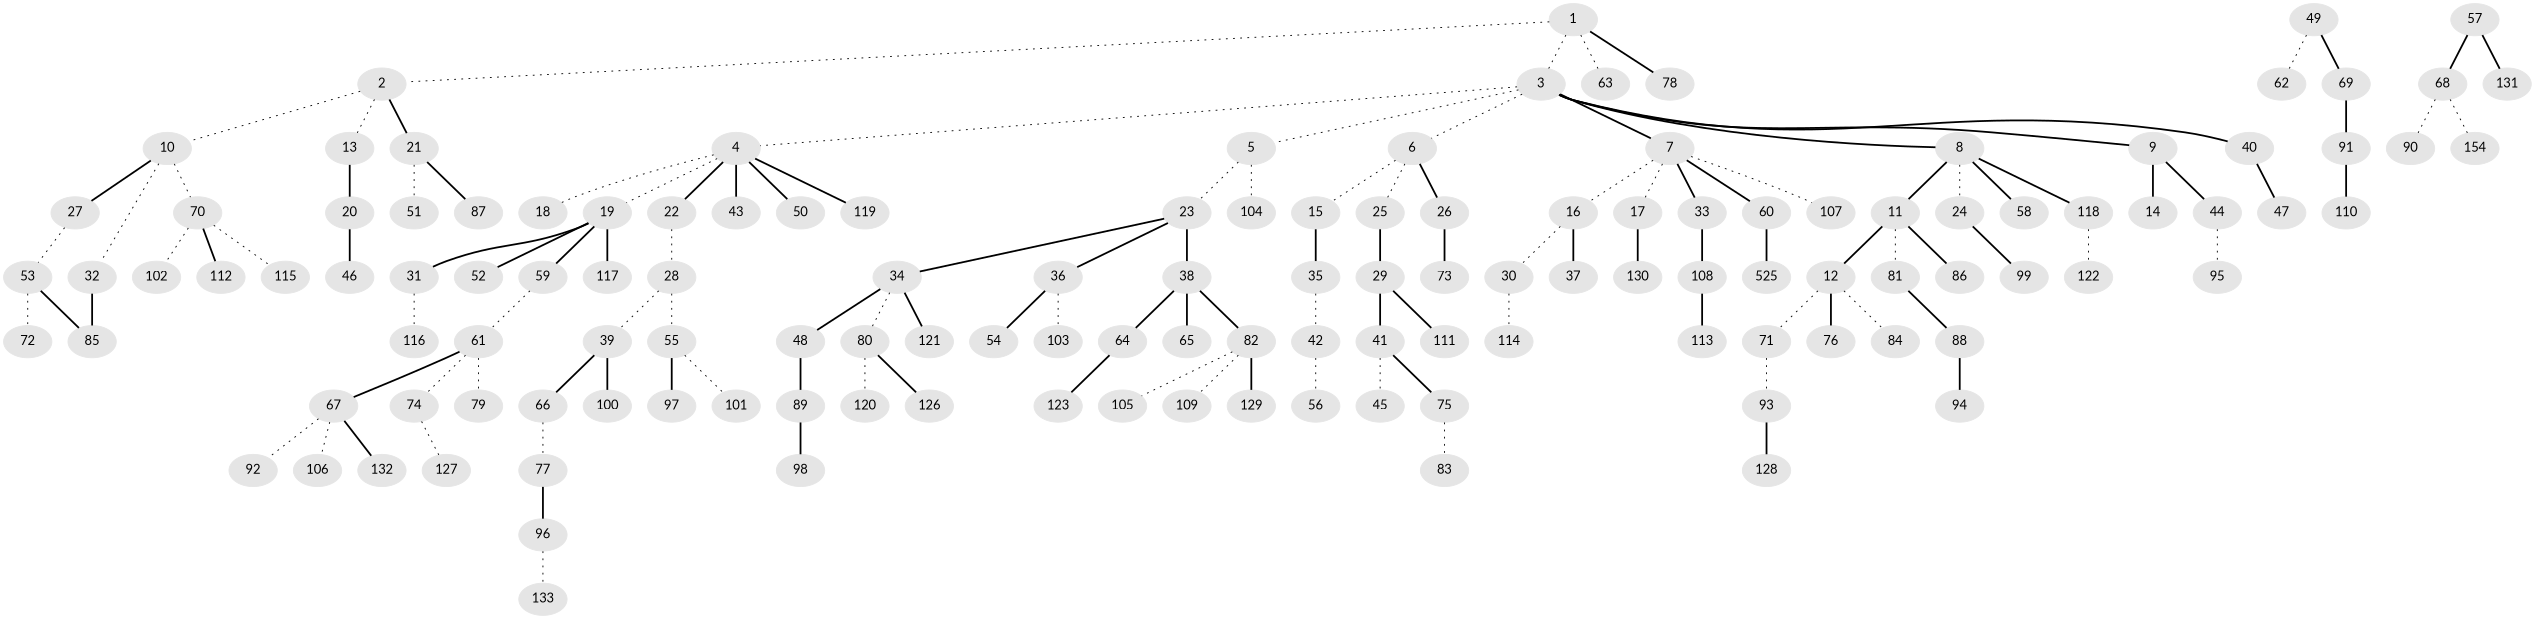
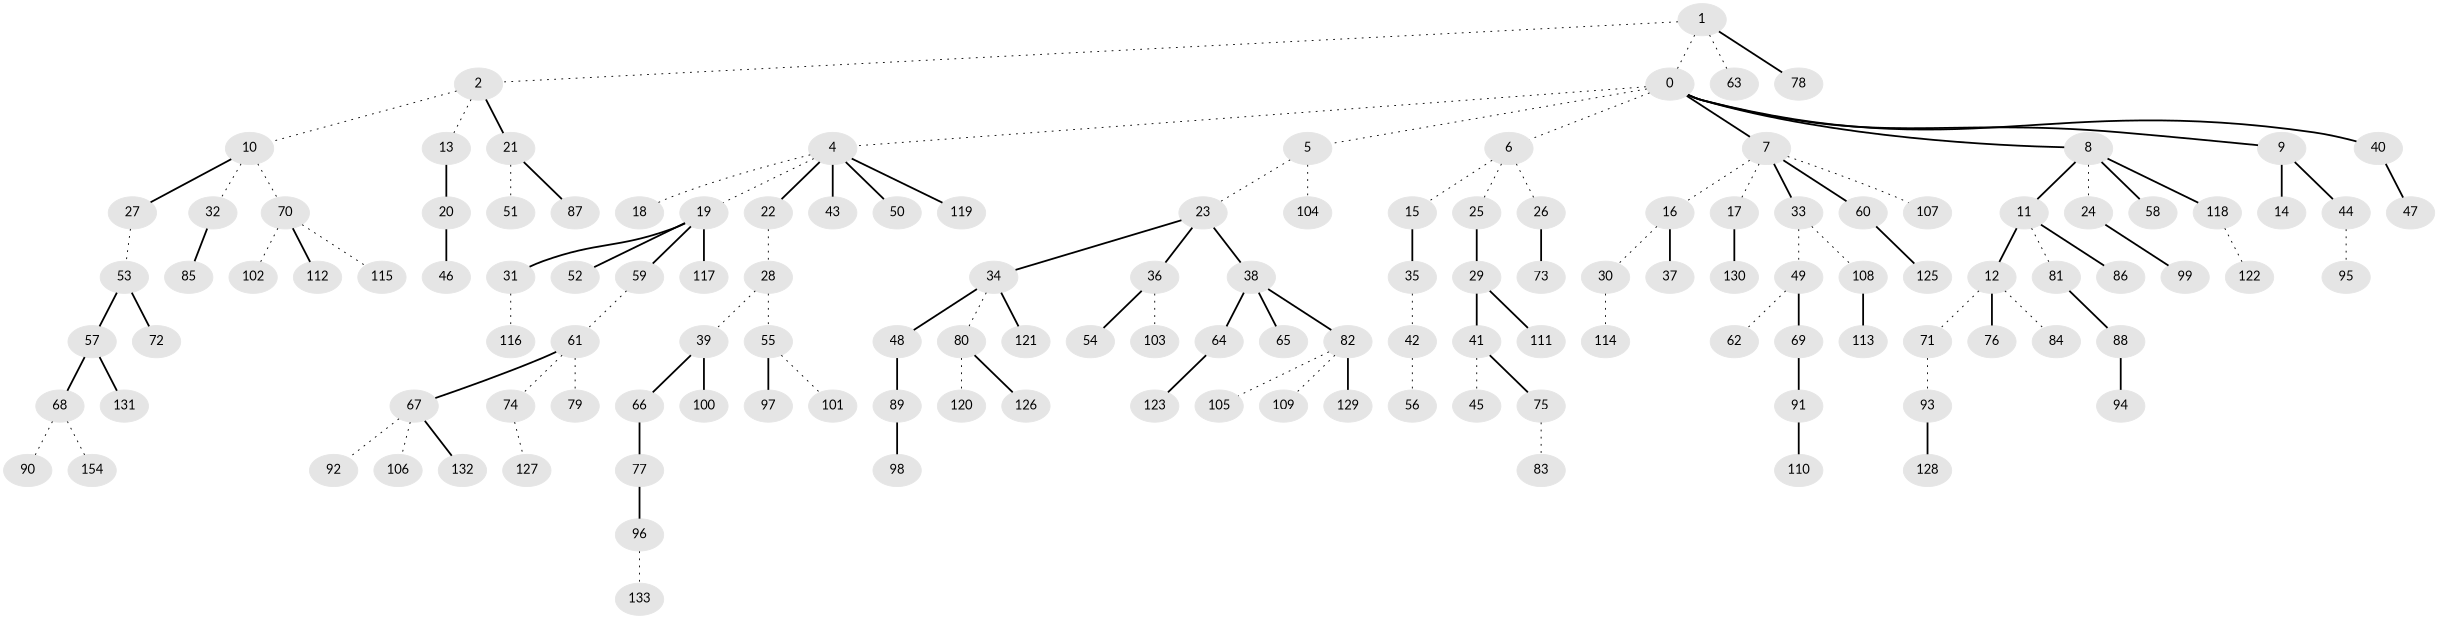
(1541, 84) -> (1670, 84)
(1428, 181) -> (1525, 181)
(1702, 245) -> (1831, 245)
none -> (1799, 245)
(1767, 277) -> (1928, 277)
(60, 309) -> (108, 310)
(28, 310) -> (140, 310)
(543, 438) -> (640, 438)
